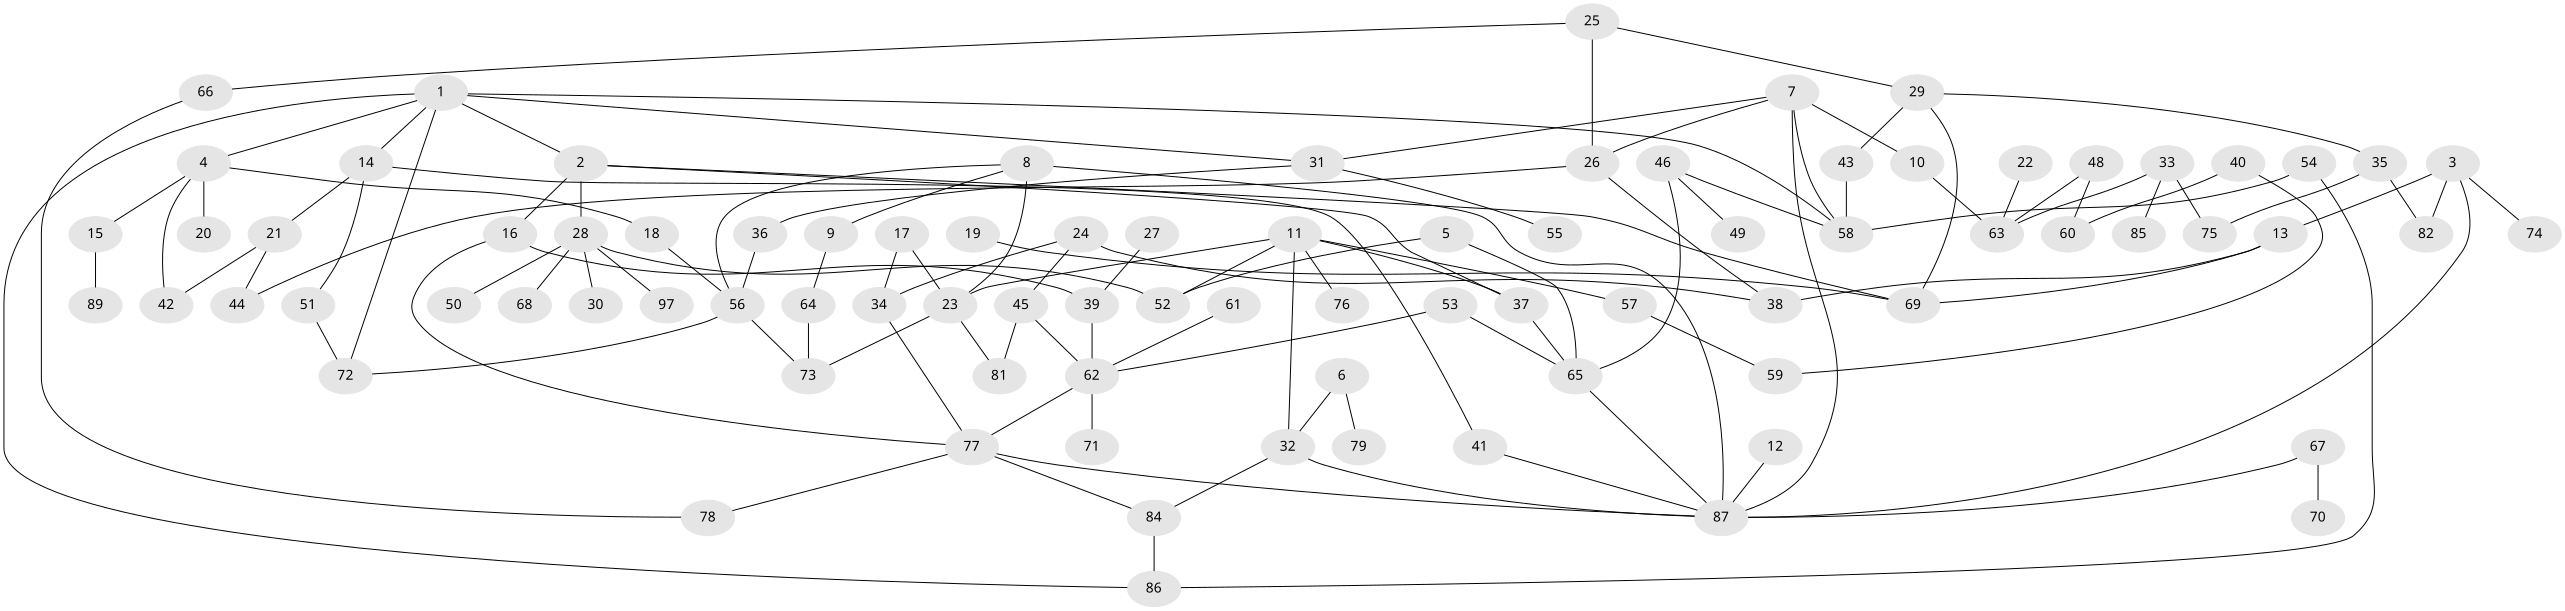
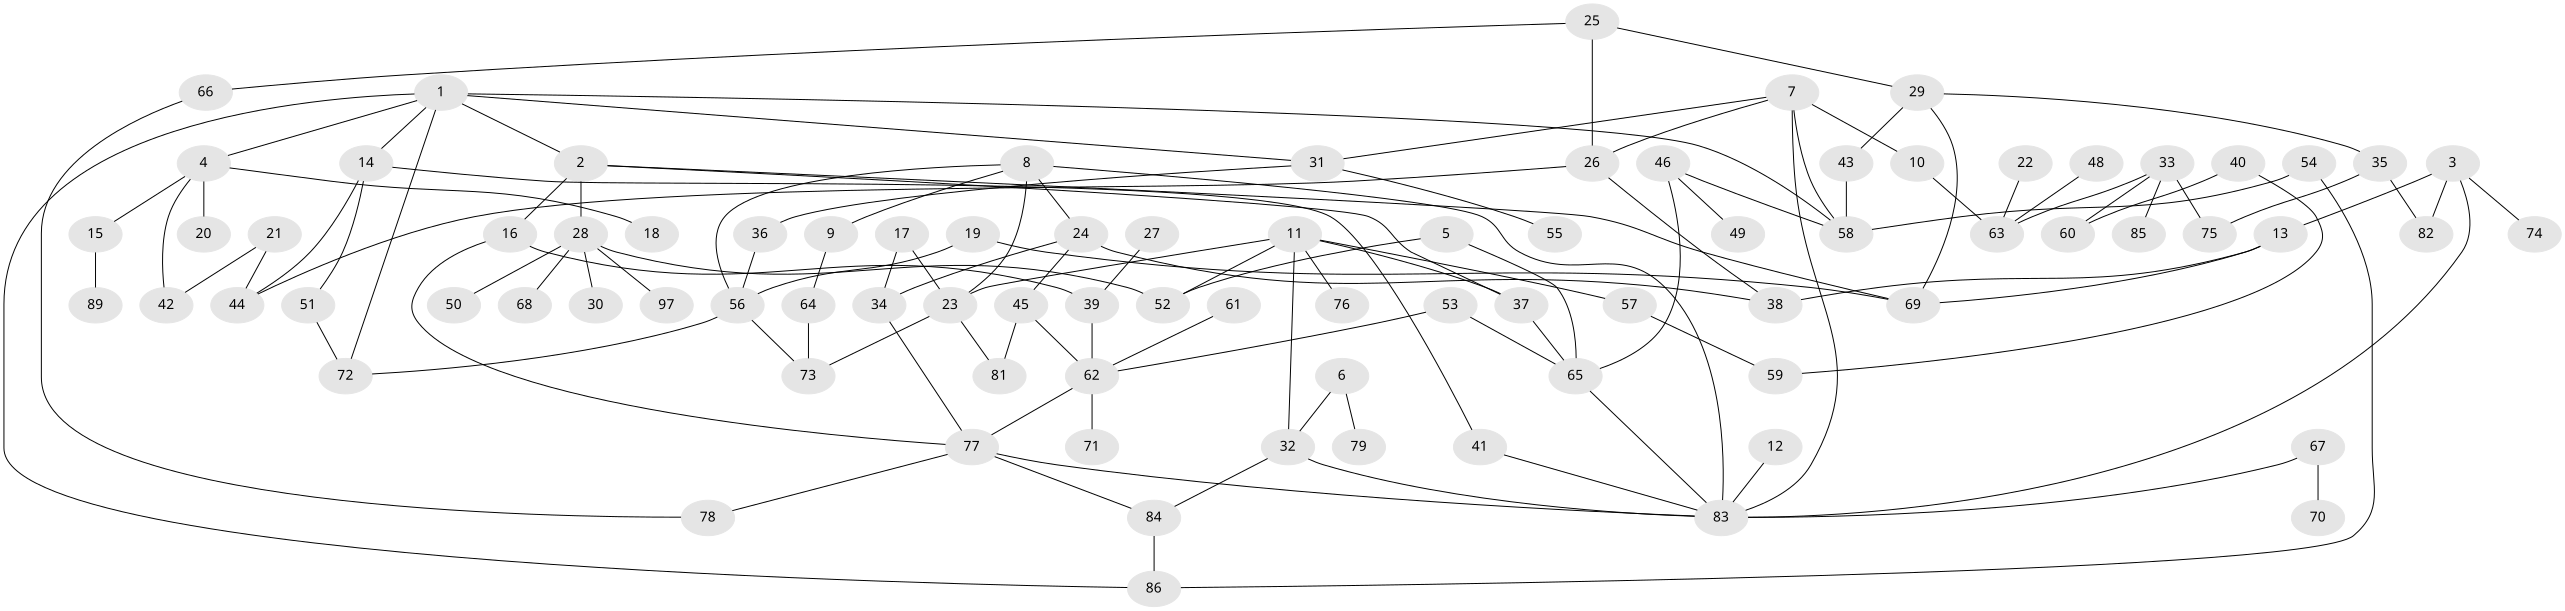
(2085, 192) -> (2118, 199)
(320, 199) -> (316, 245)
none -> (1054, 199)
(682, 259) -> (855, 270)
(1721, 518) -> (1721, 518)
